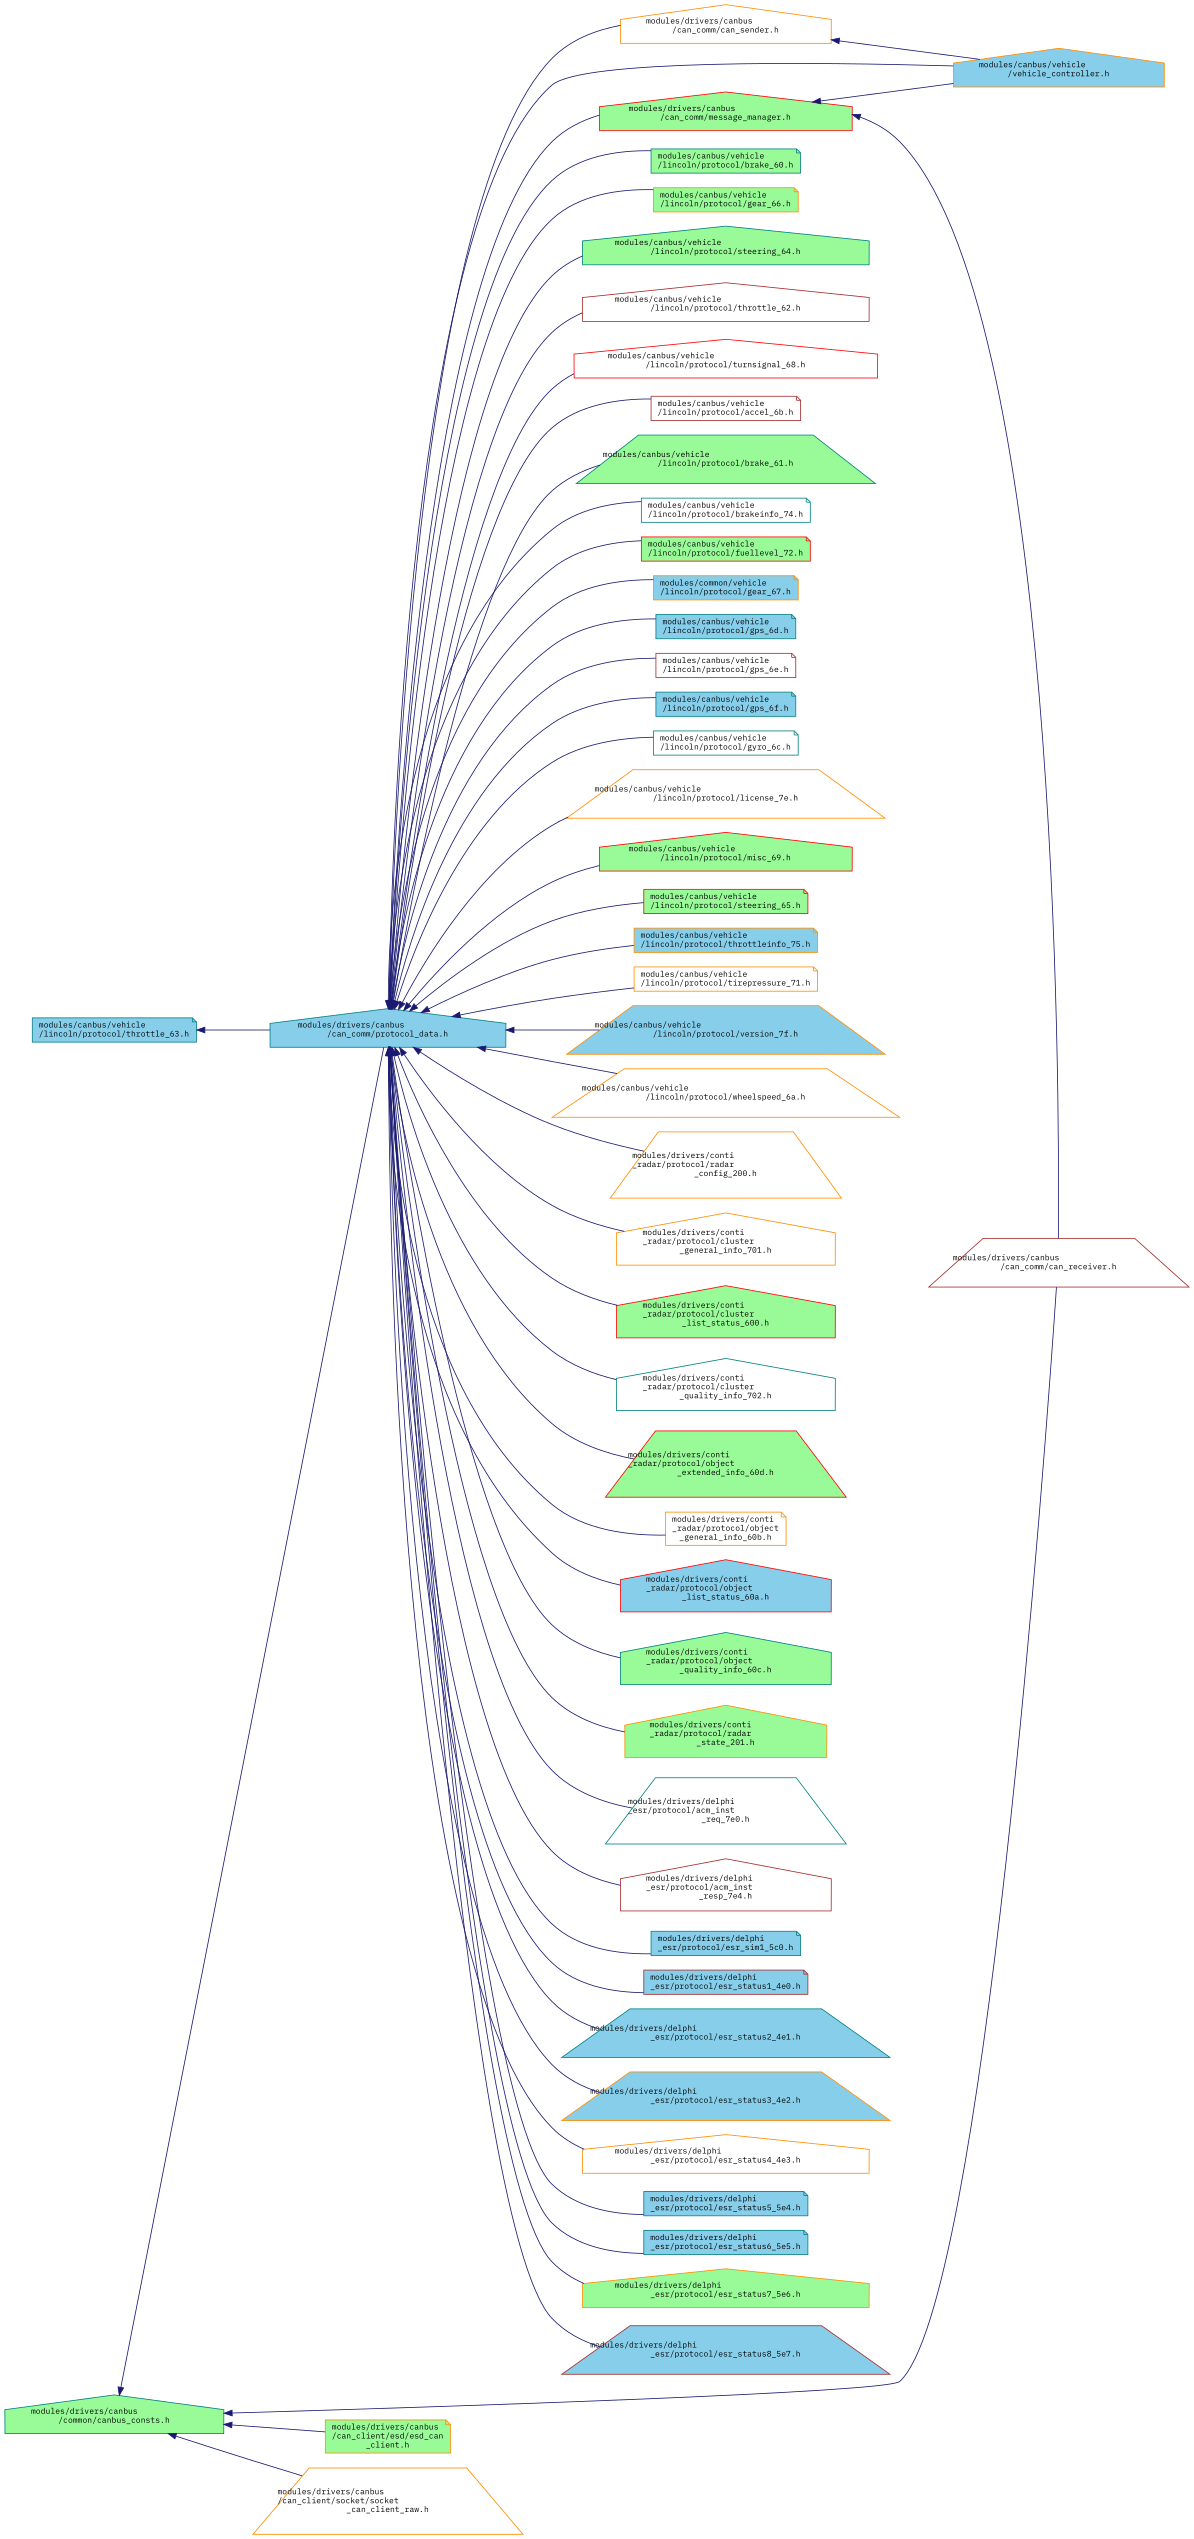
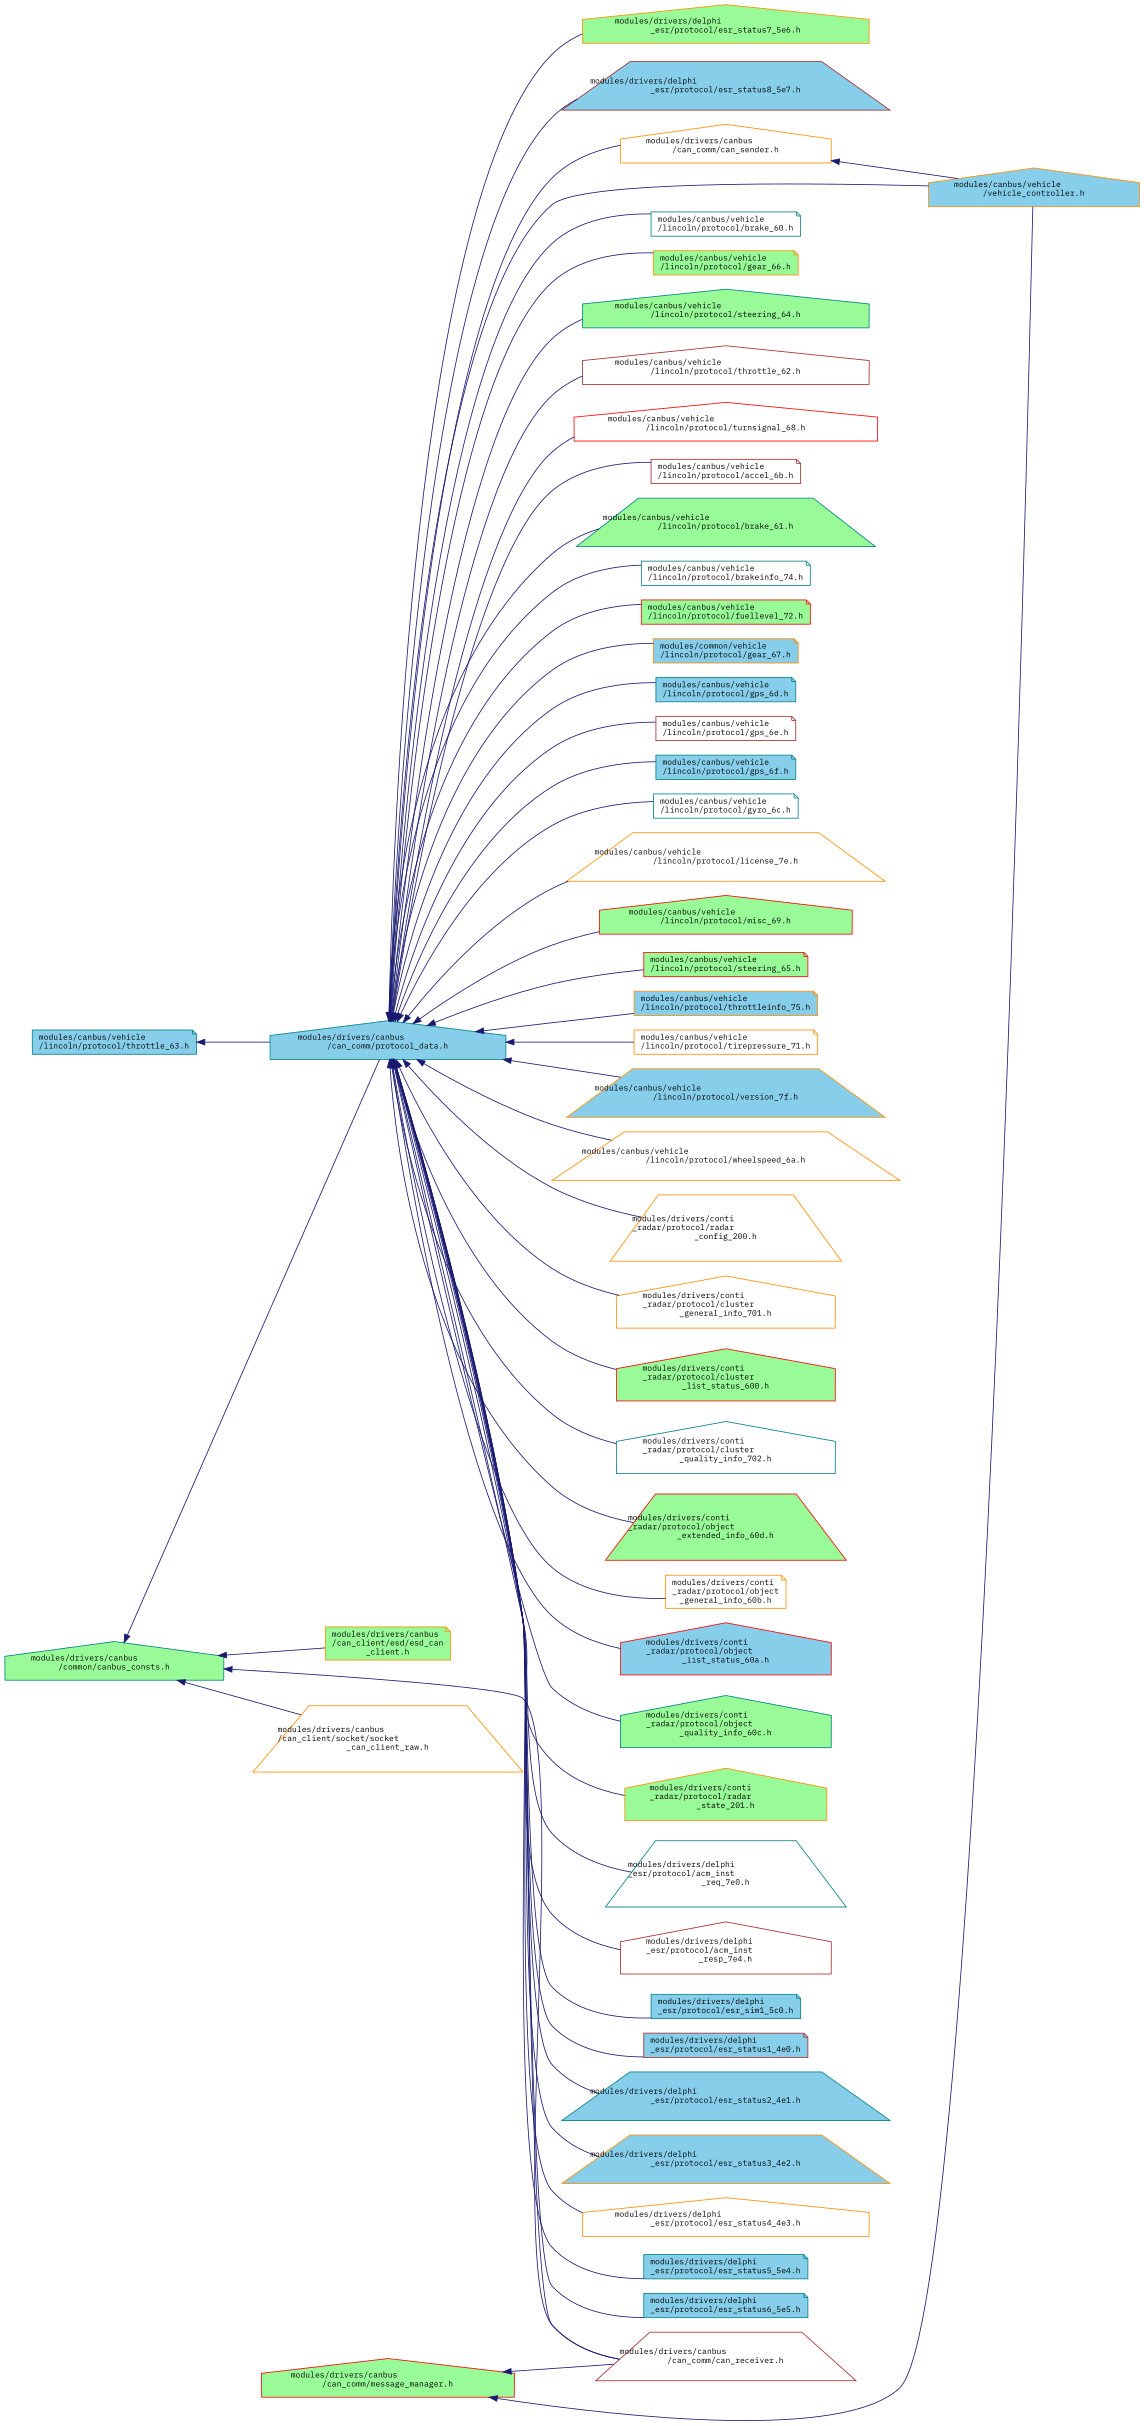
(726, 161) -> (726, 224)
(445, 441) -> (526, 1728)
